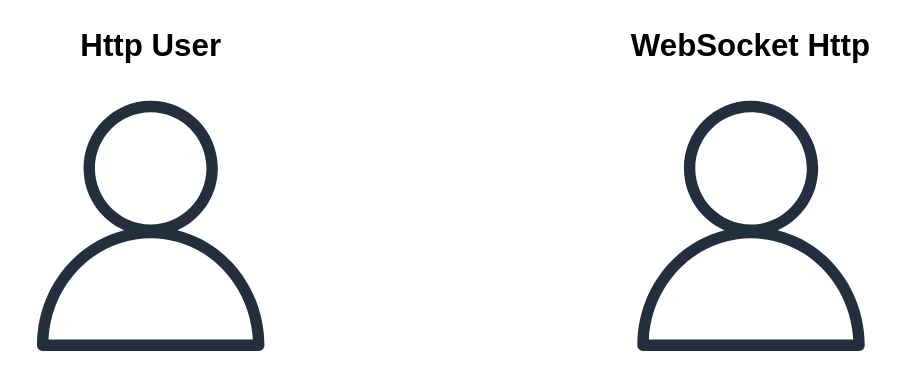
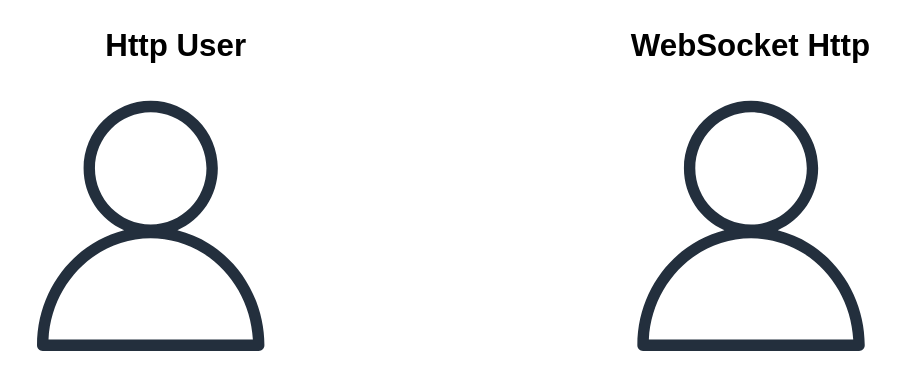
(151, 44) -> (176, 44)
